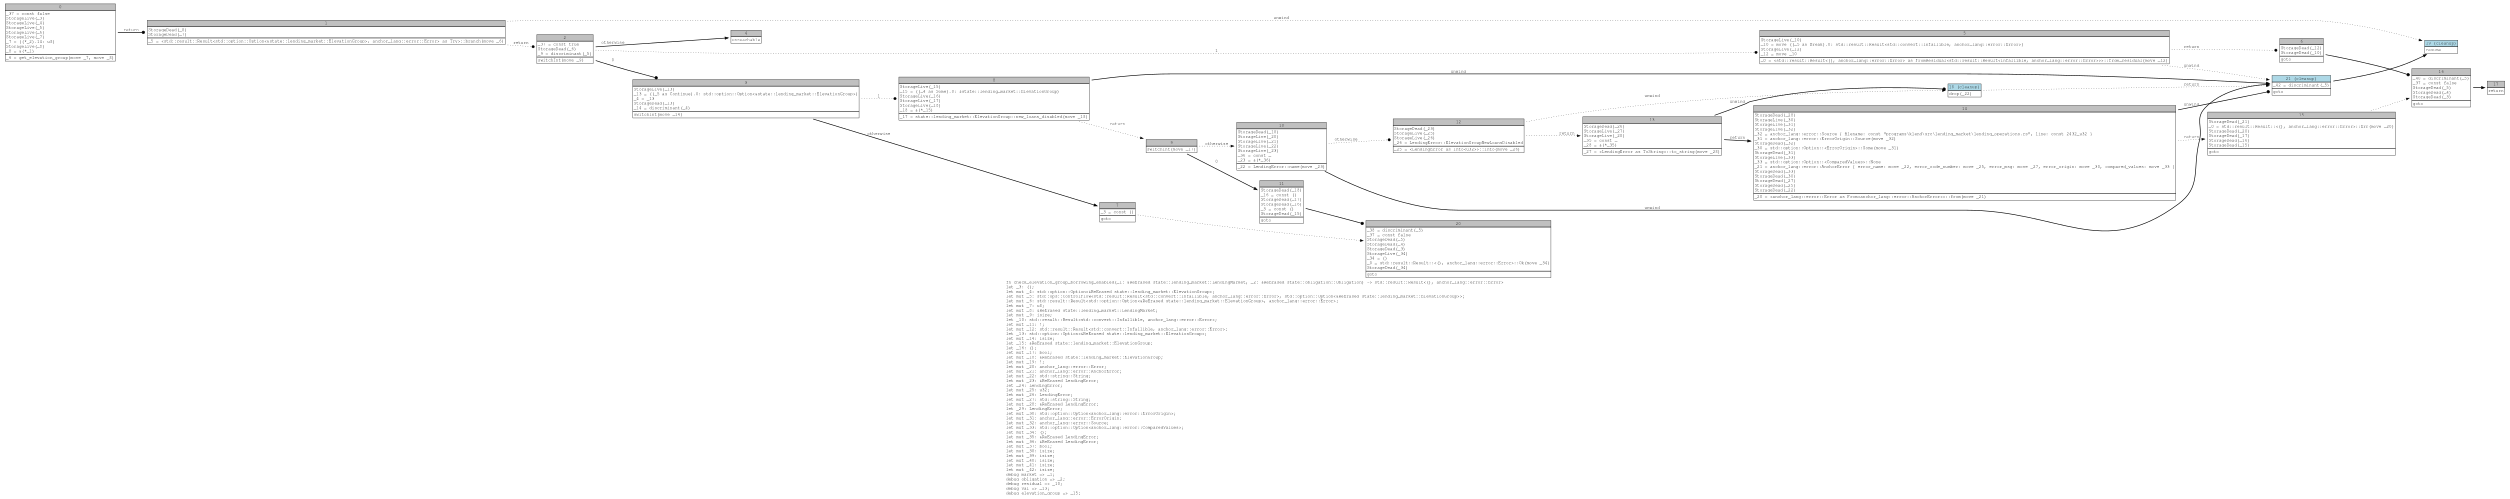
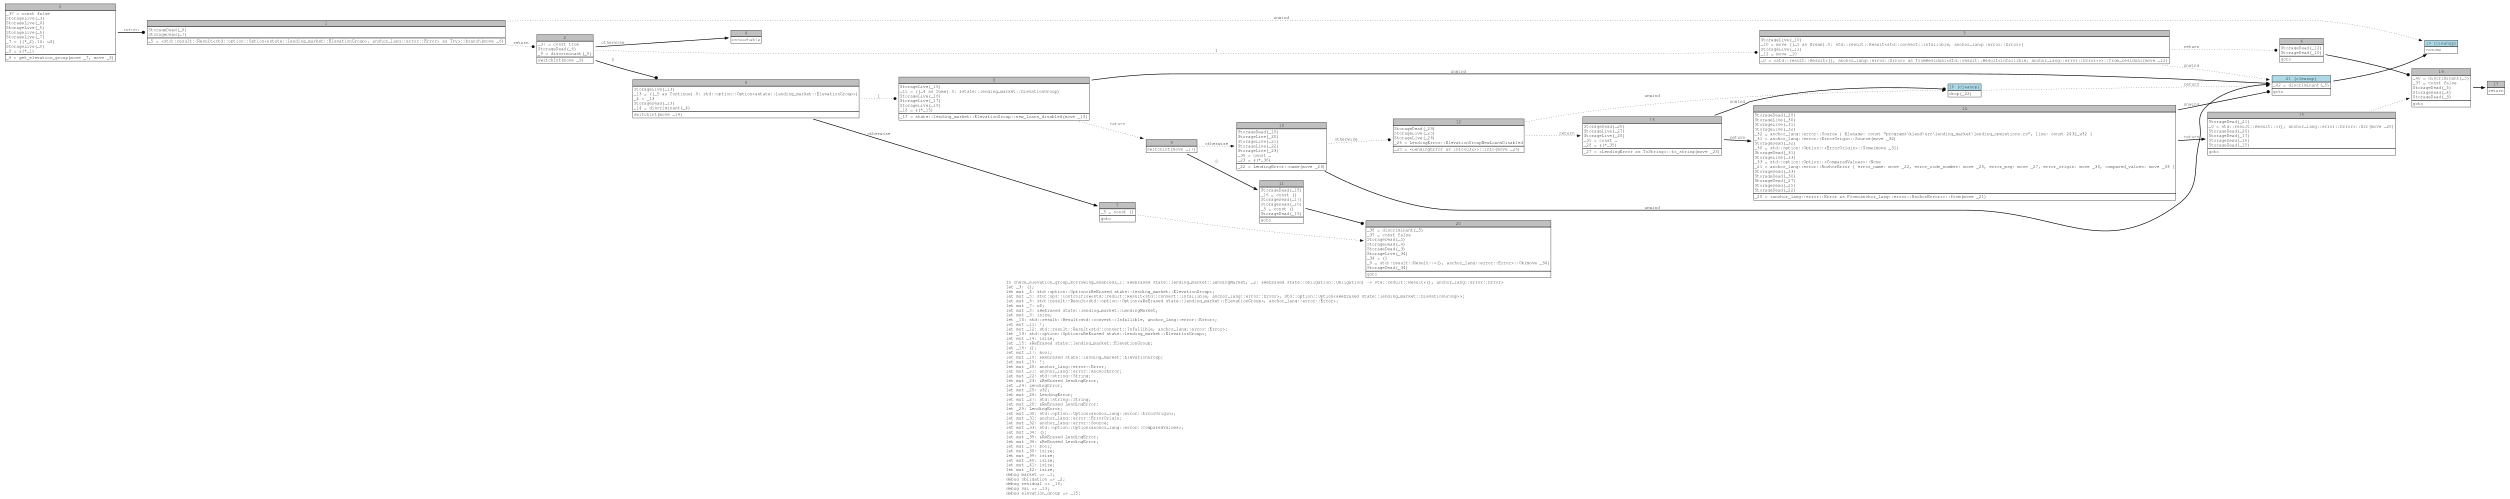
(2190, 140) -> (2190, 140)
